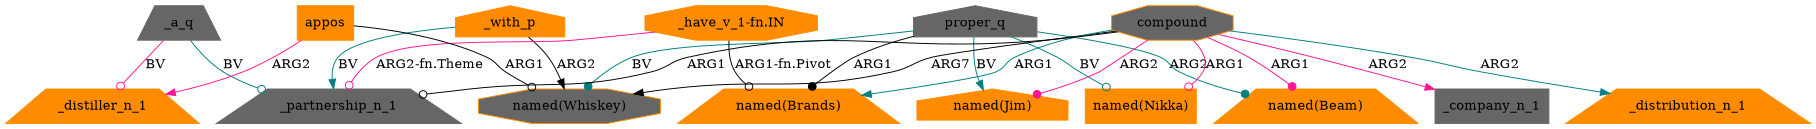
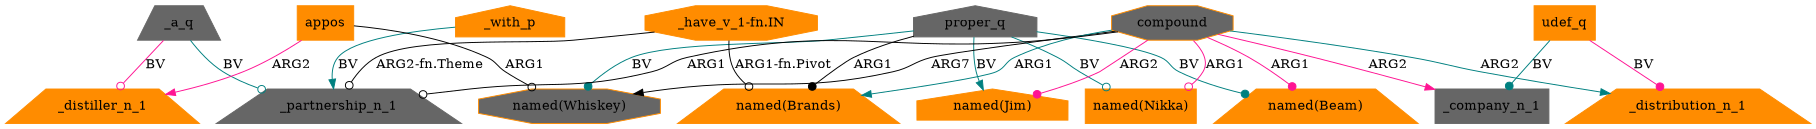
none -> (1565, 23)
(497, 42) -> (497, 42)
(548, 56) -> none
(1189, 65) -> (1189, 65)
